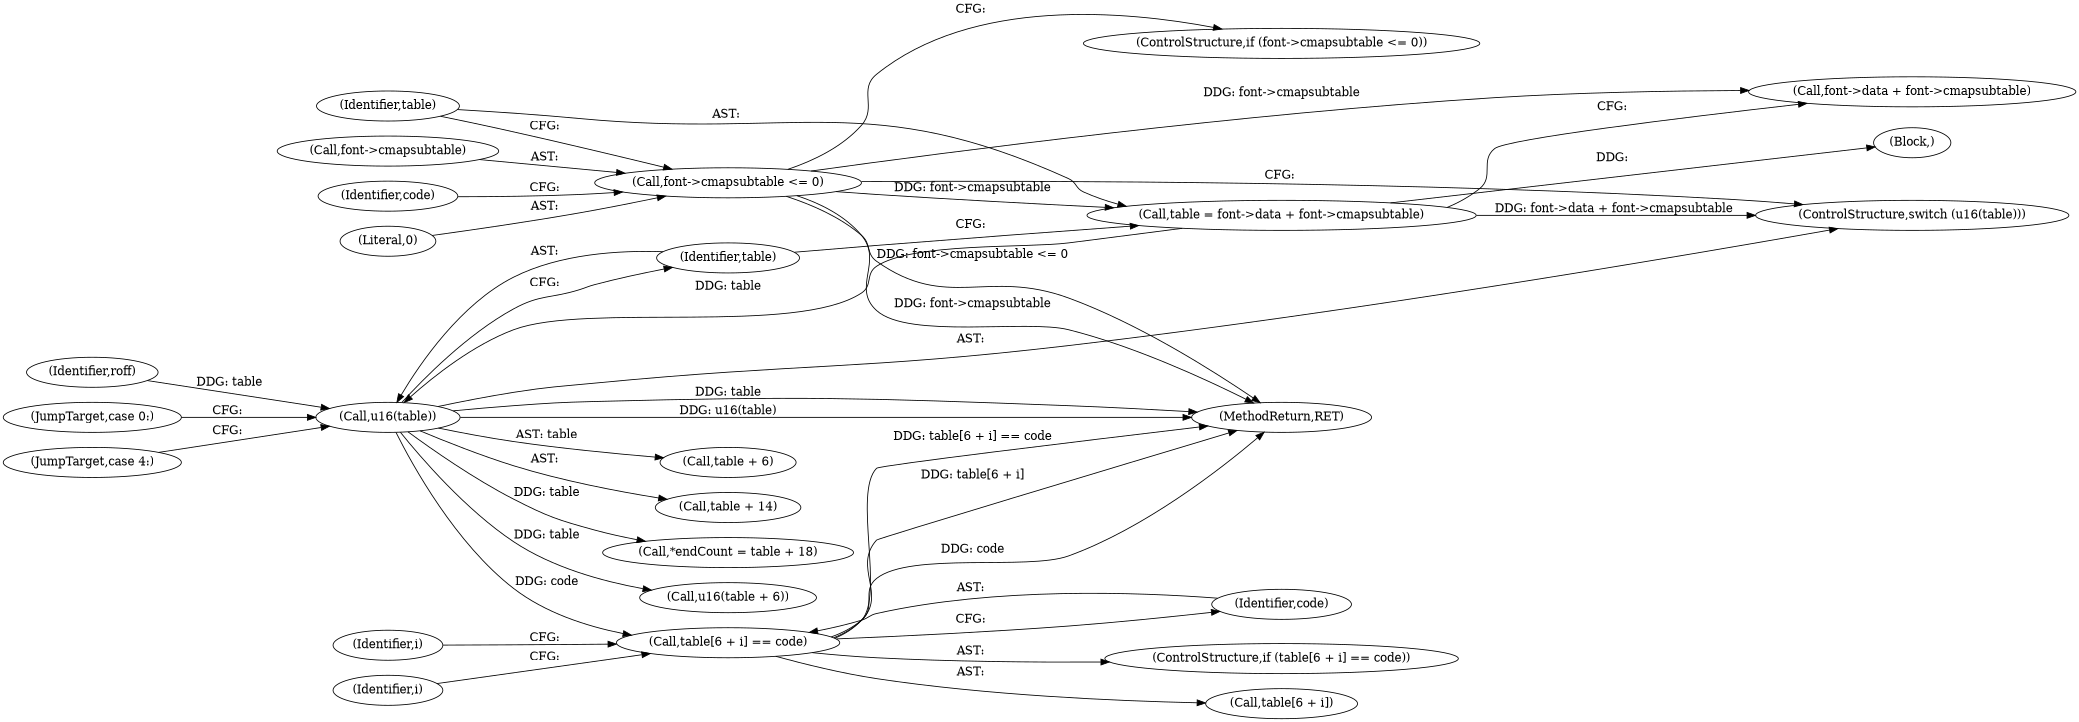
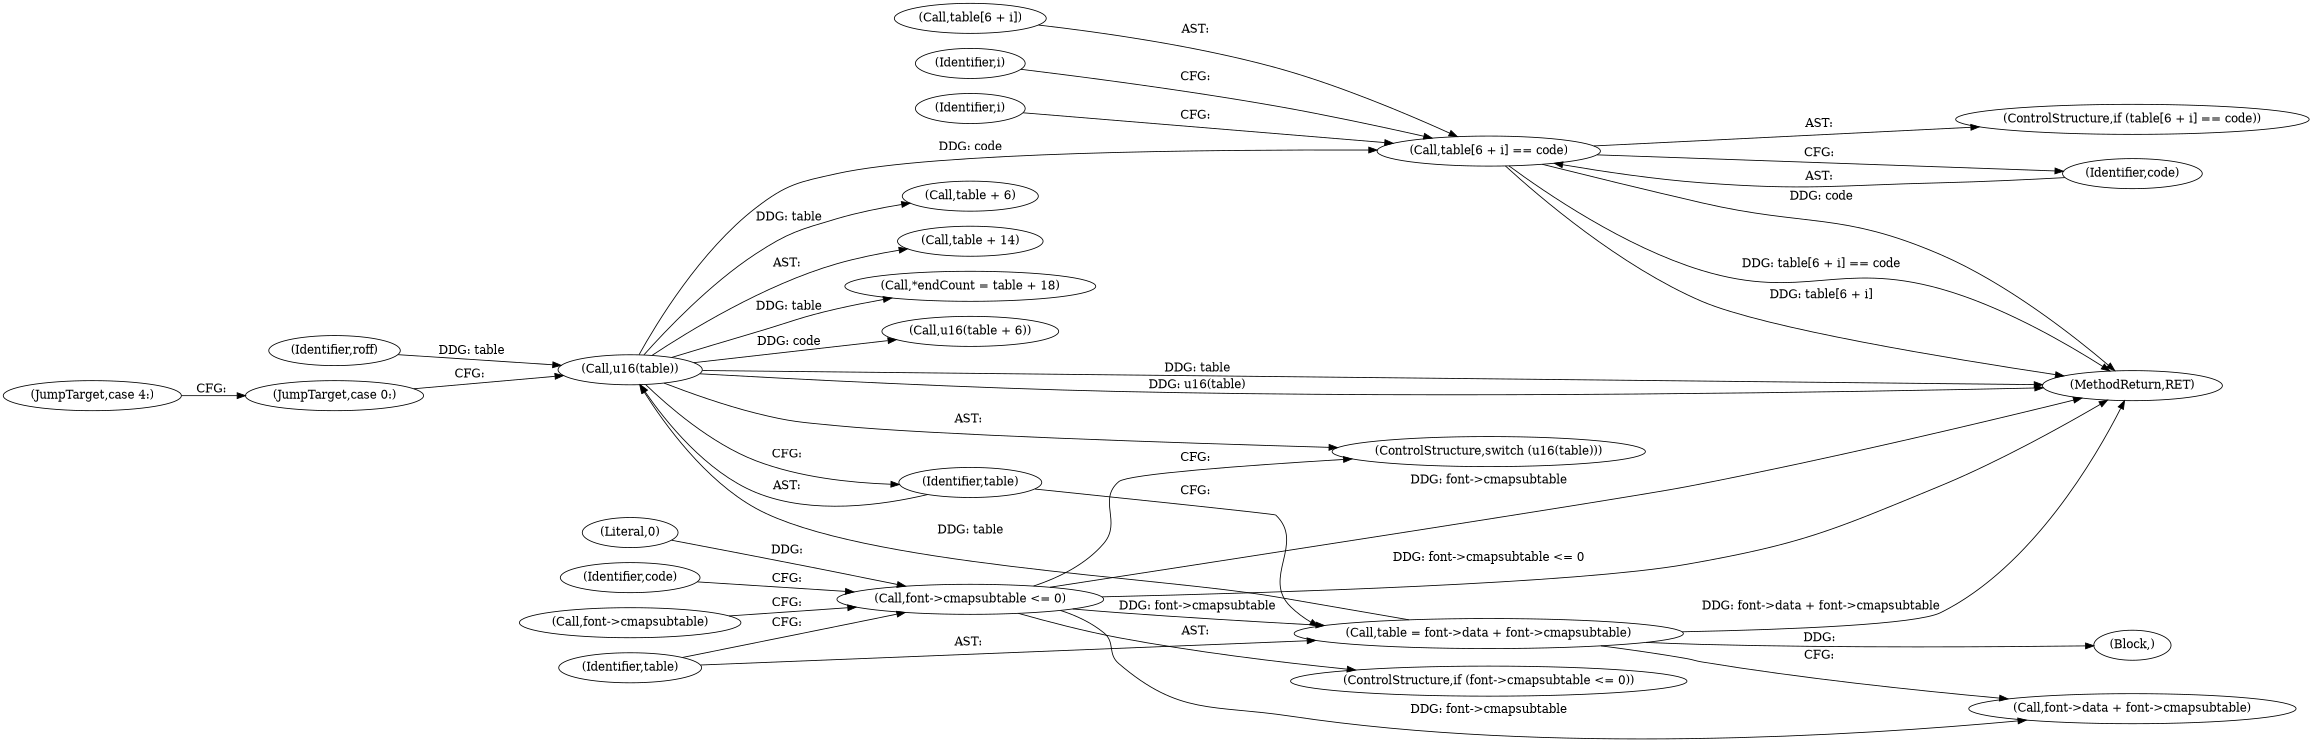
(973, 10) -> (1197, 631)
(547, 157) -> (789, 603)
(547, 207) -> (789, 550)
(1612, 215) -> (1948, 608)
(547, 435) -> (789, 217)
(240, 440) -> (209, 396)
(547, 535) -> (789, 342)
(985, 691) -> (1249, 61)
